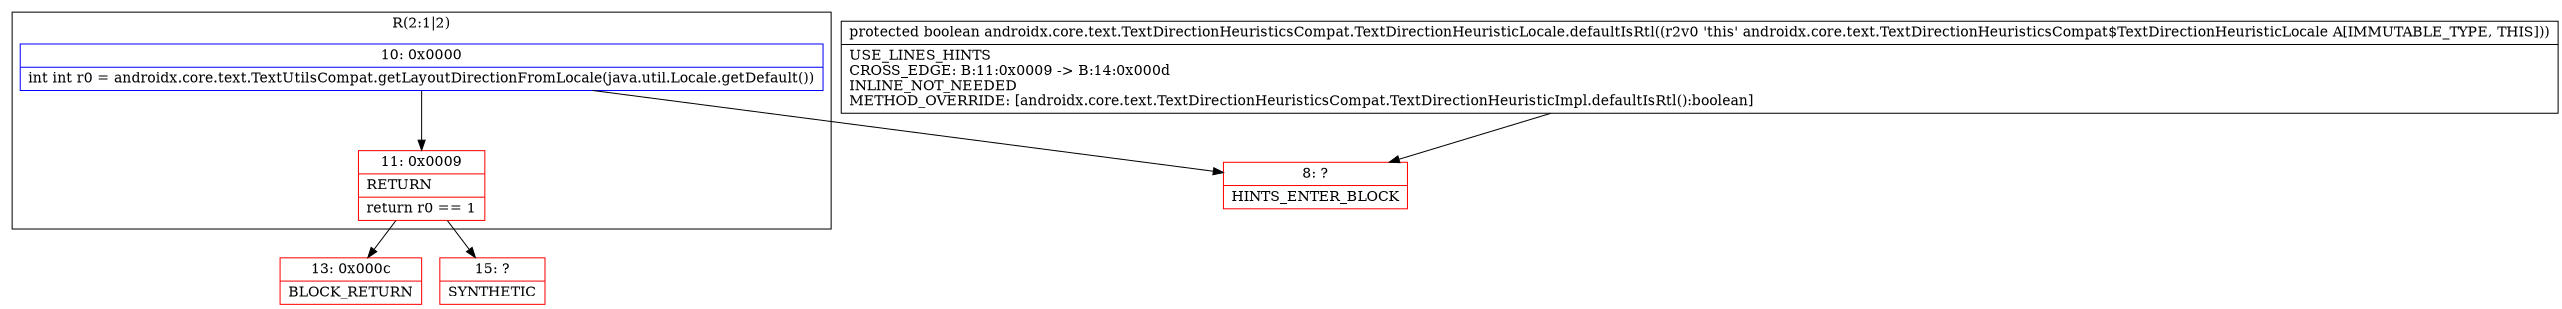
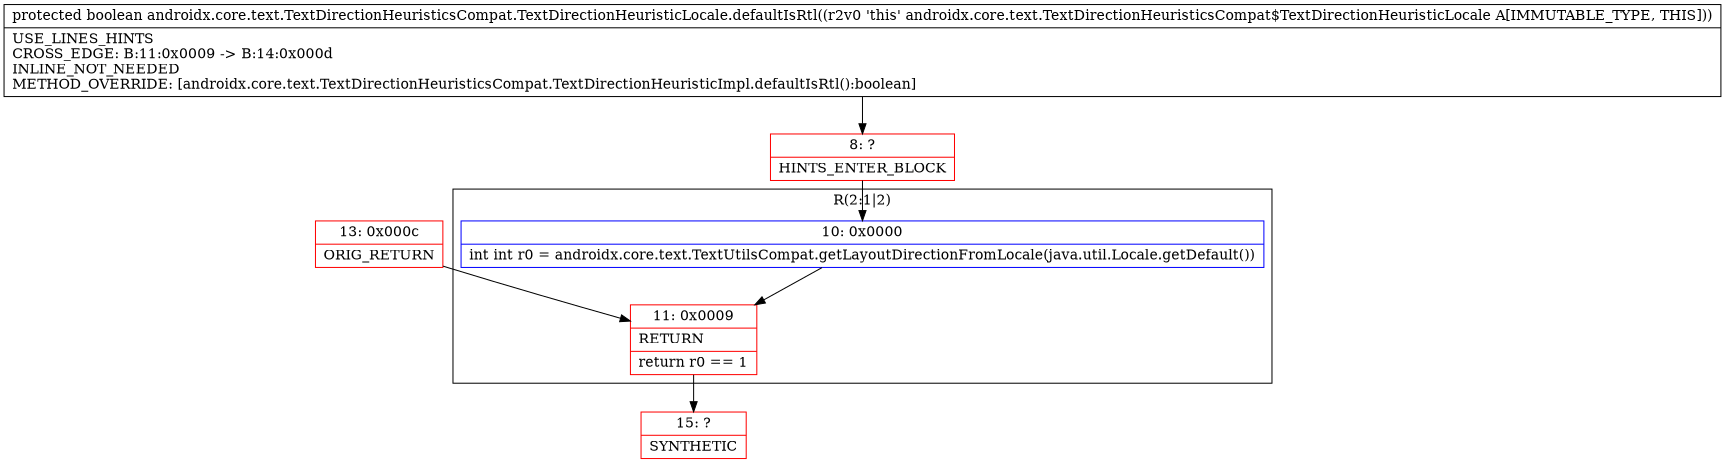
(903, 131) -> (862, 195)
(384, 236) -> (532, 293)
(351, 292) -> (379, 255)
